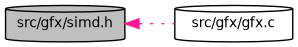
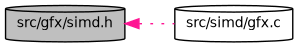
(234, 24) -> (234, 24)
